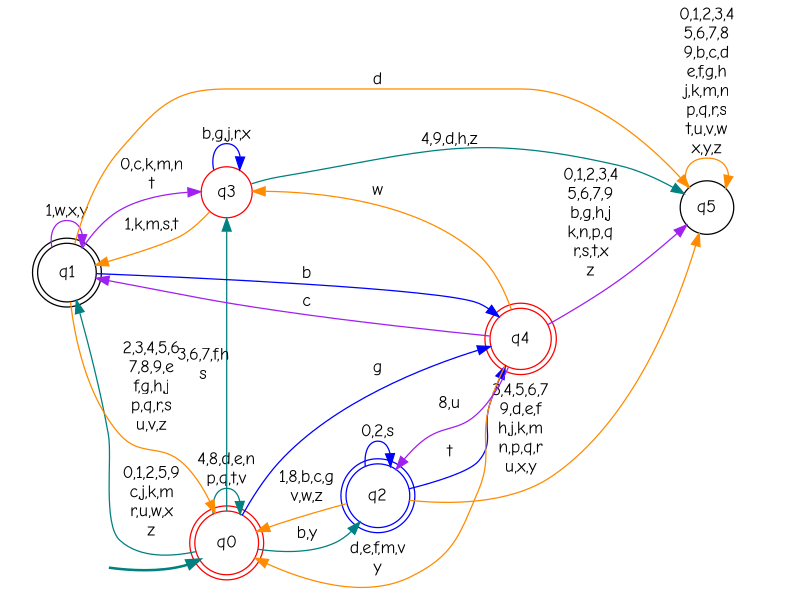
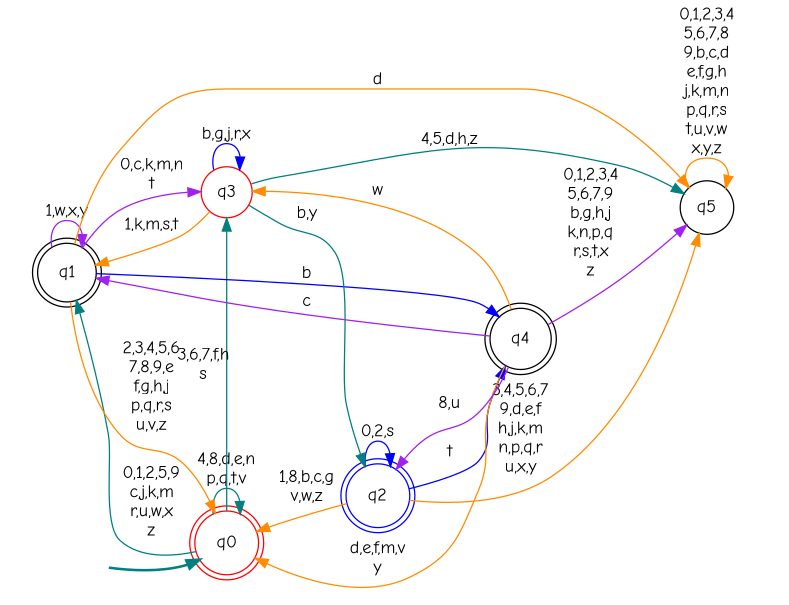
(450, 139) -> (450, 139)
(521, 339) -> (521, 339)
(344, 410) -> none
(307, 550) -> (345, 304)
